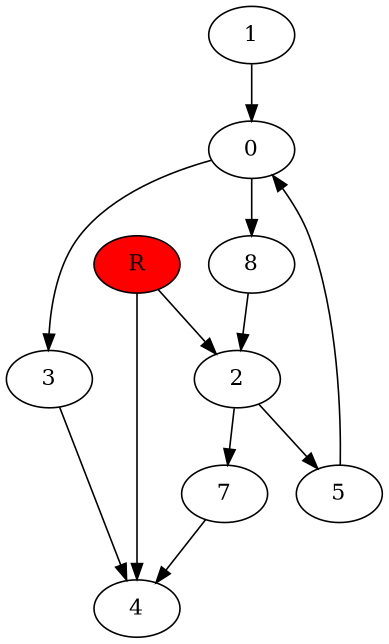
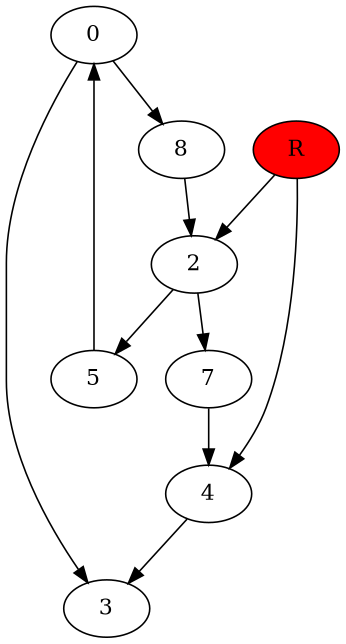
(252, 35) -> none
(90, 486) -> (163, 545)
